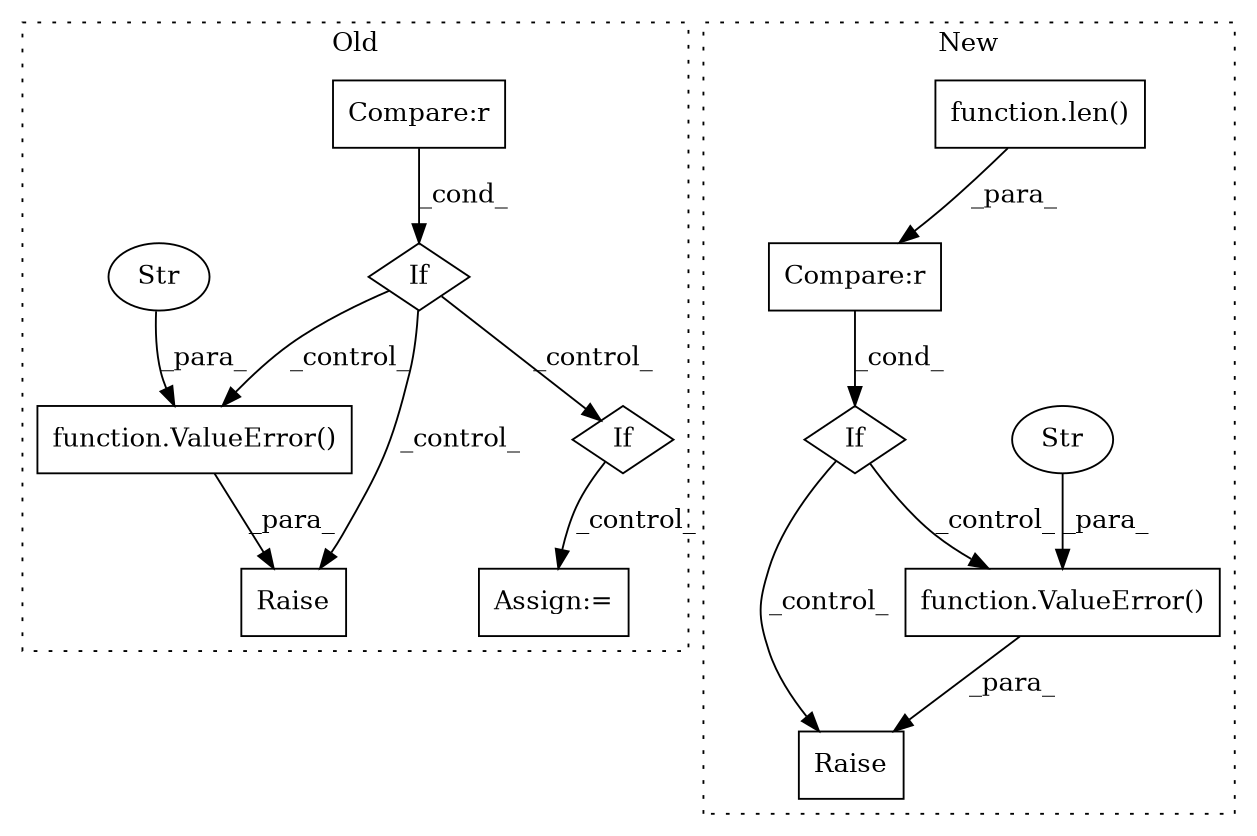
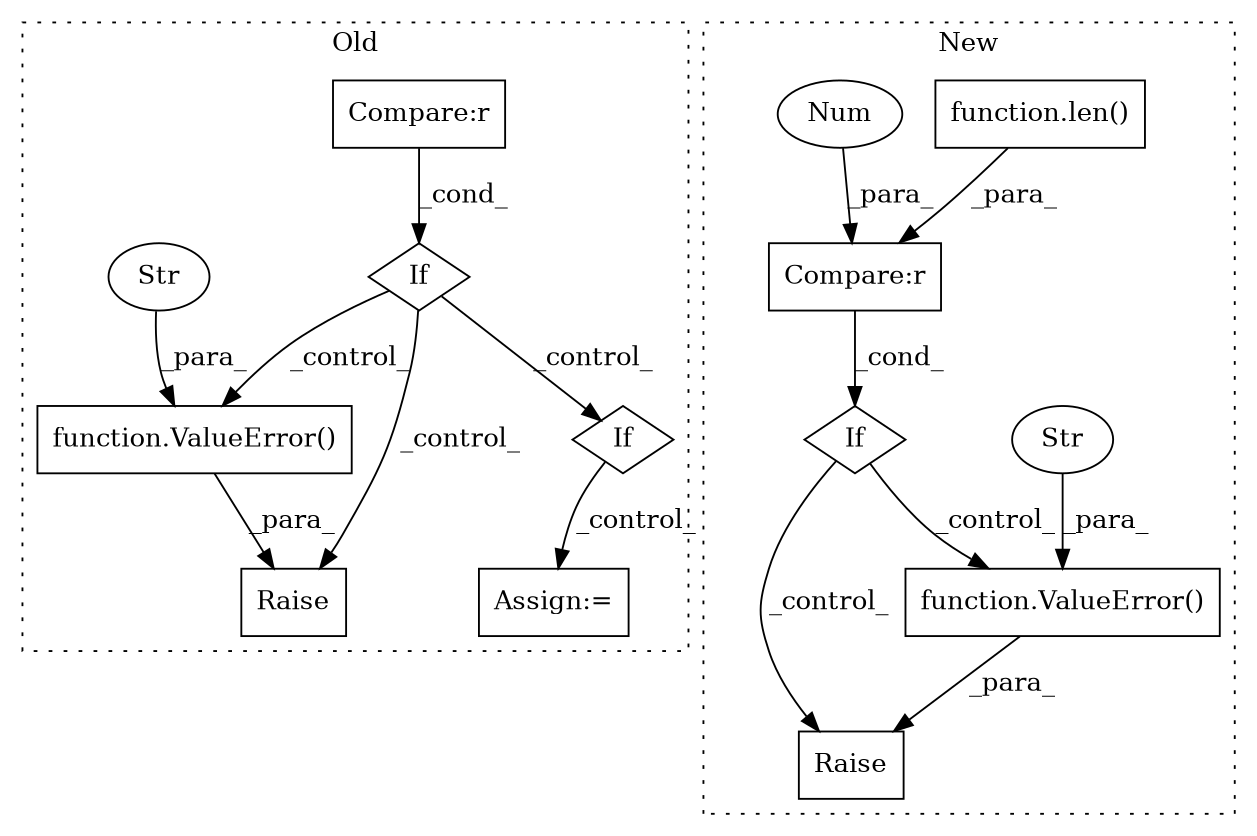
none -> (840, 114)
